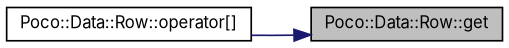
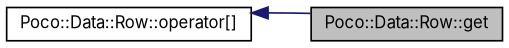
(273, 35) -> (289, 13)
